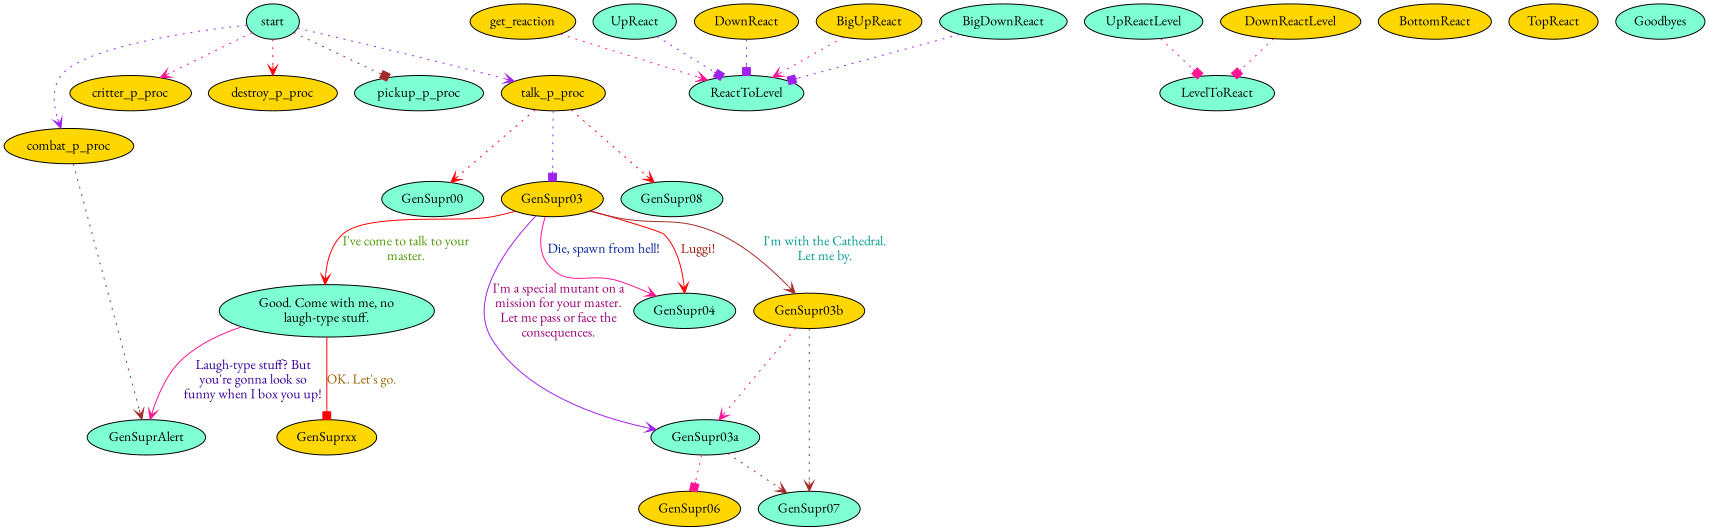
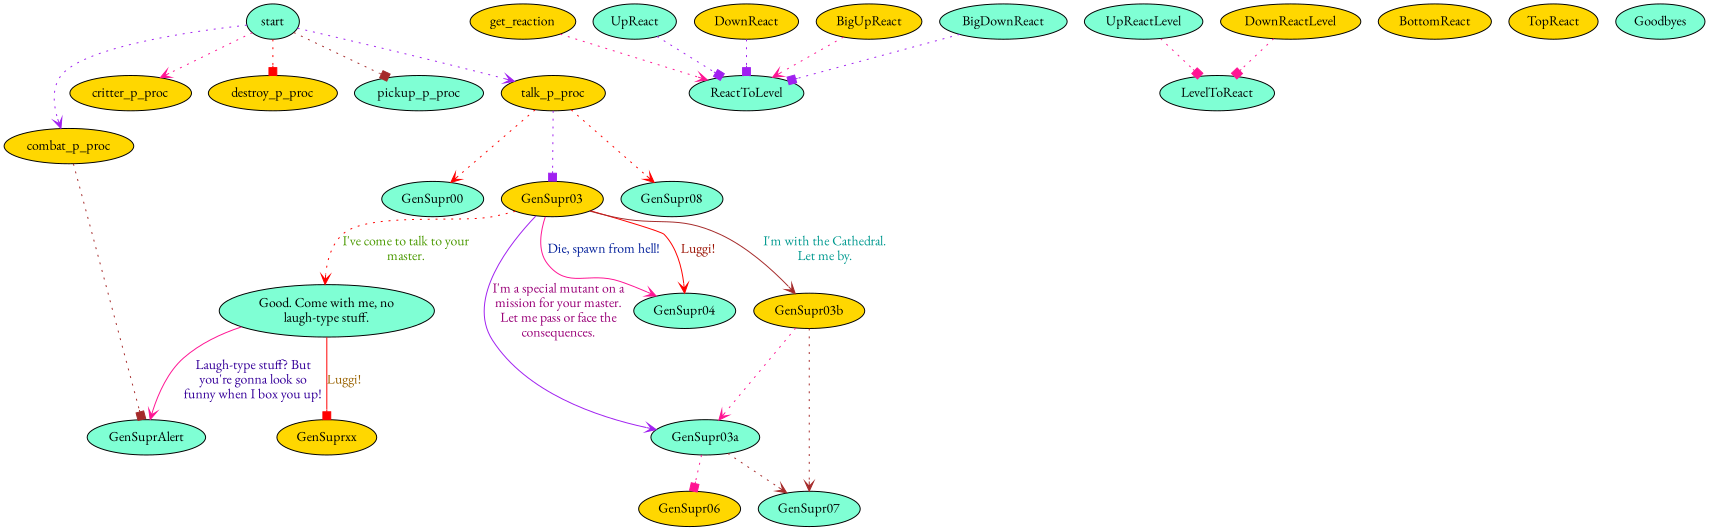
(273, 53) -> (273, 53)
(406, 220) -> (406, 220)
(106, 287) -> (106, 287)
(362, 380) -> (344, 380)
